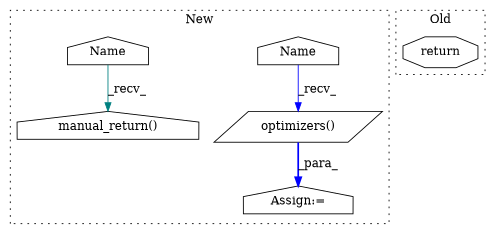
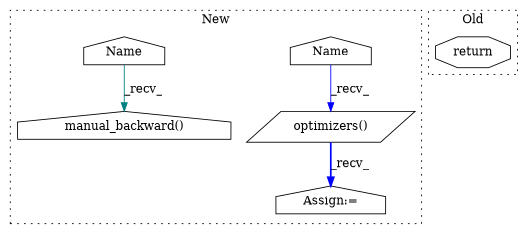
(108, 127) -> (124, 127)
(318, 164) -> (350, 164)
